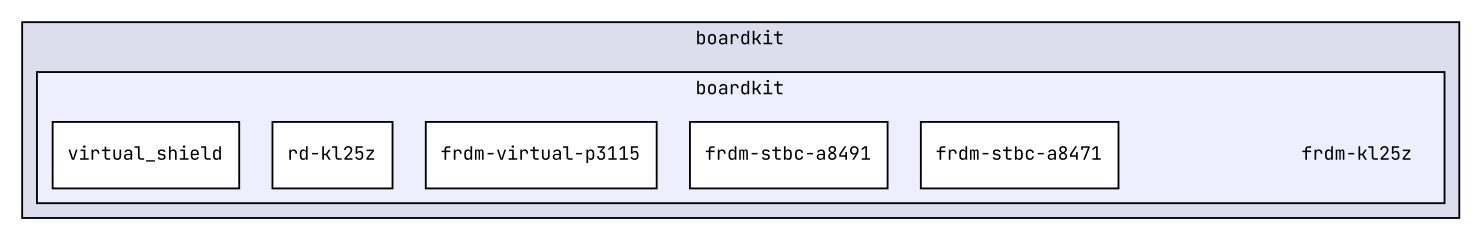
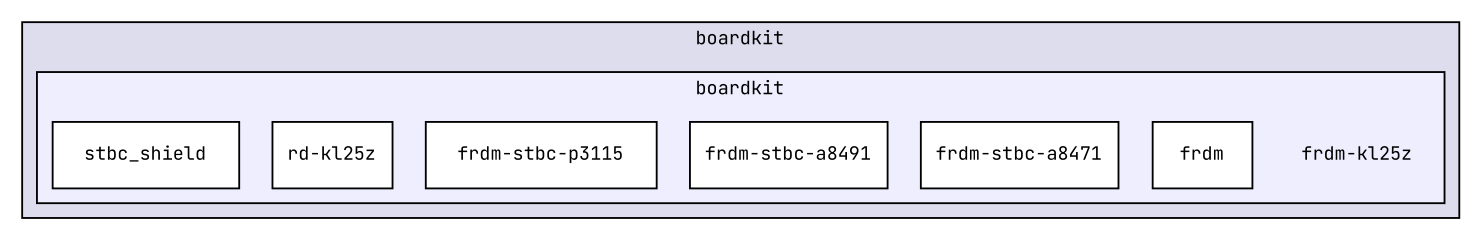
(146, 155) -> (146, 155)
(541, 155) -> (541, 155)
none -> (1203, 155)
